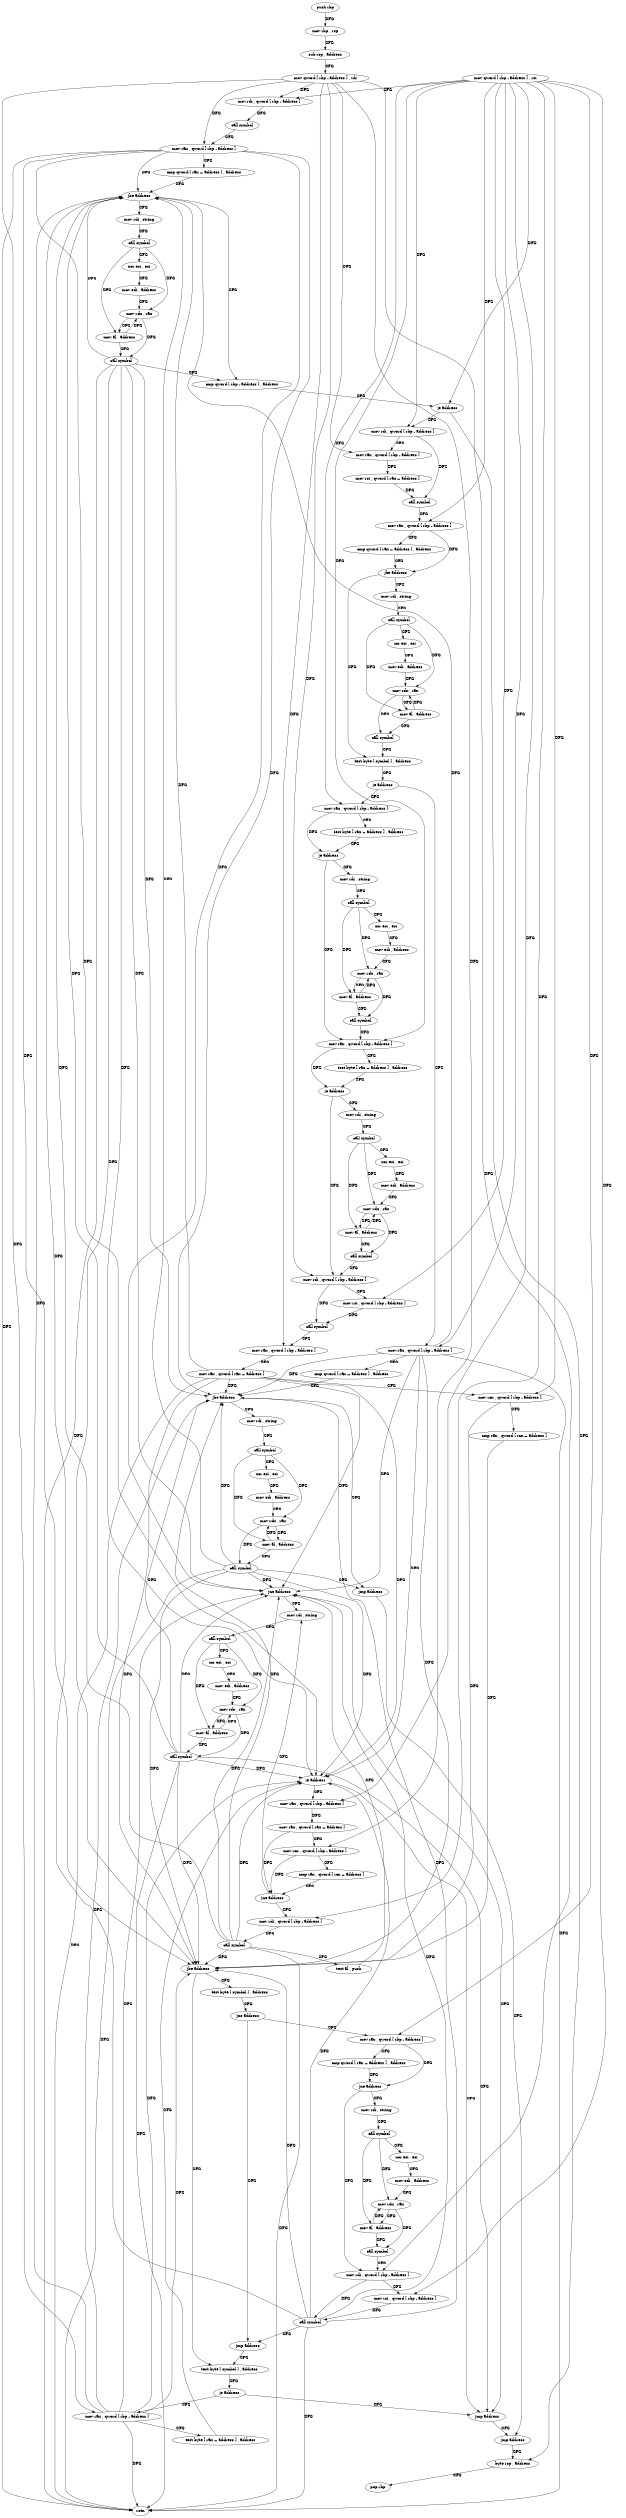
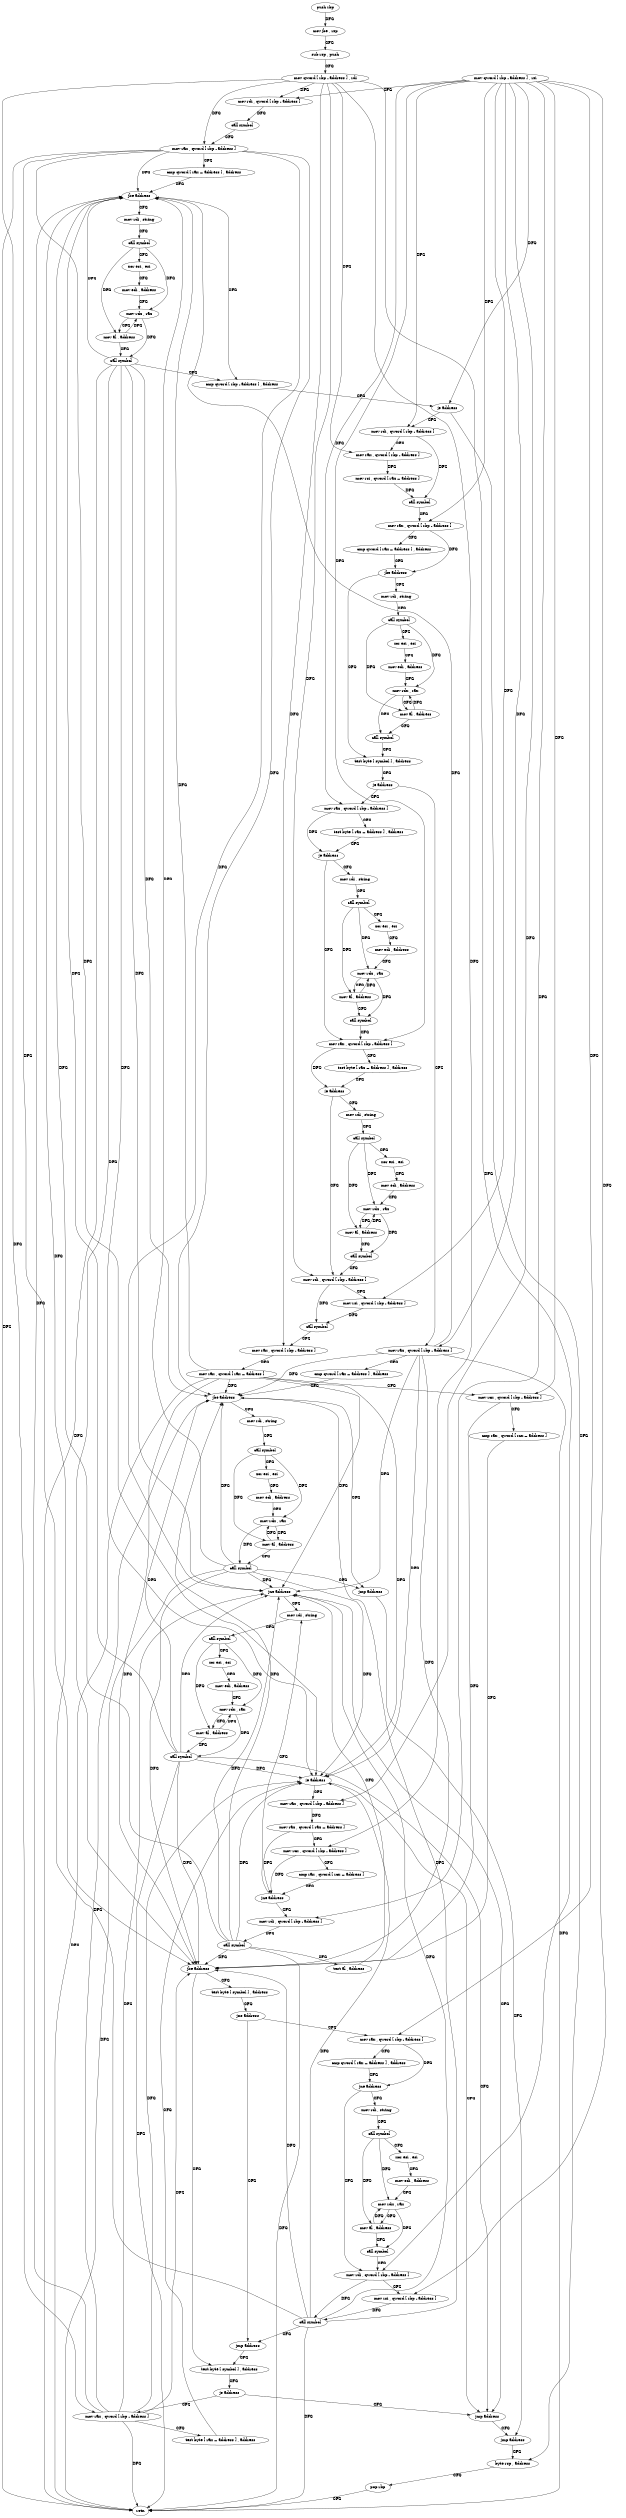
(325, 31) -> (325, 31)
(325, 55) -> (325, 55)
(349, 1969) -> (349, 1969)
none -> (271, 2505)
